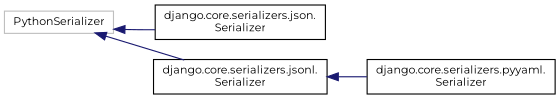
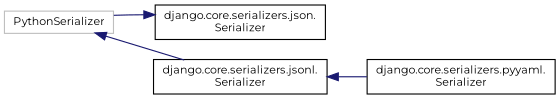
(140, 30) -> (129, 15)
